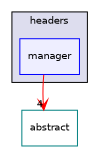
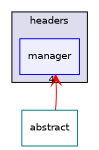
(43, 89) -> (56, 97)
